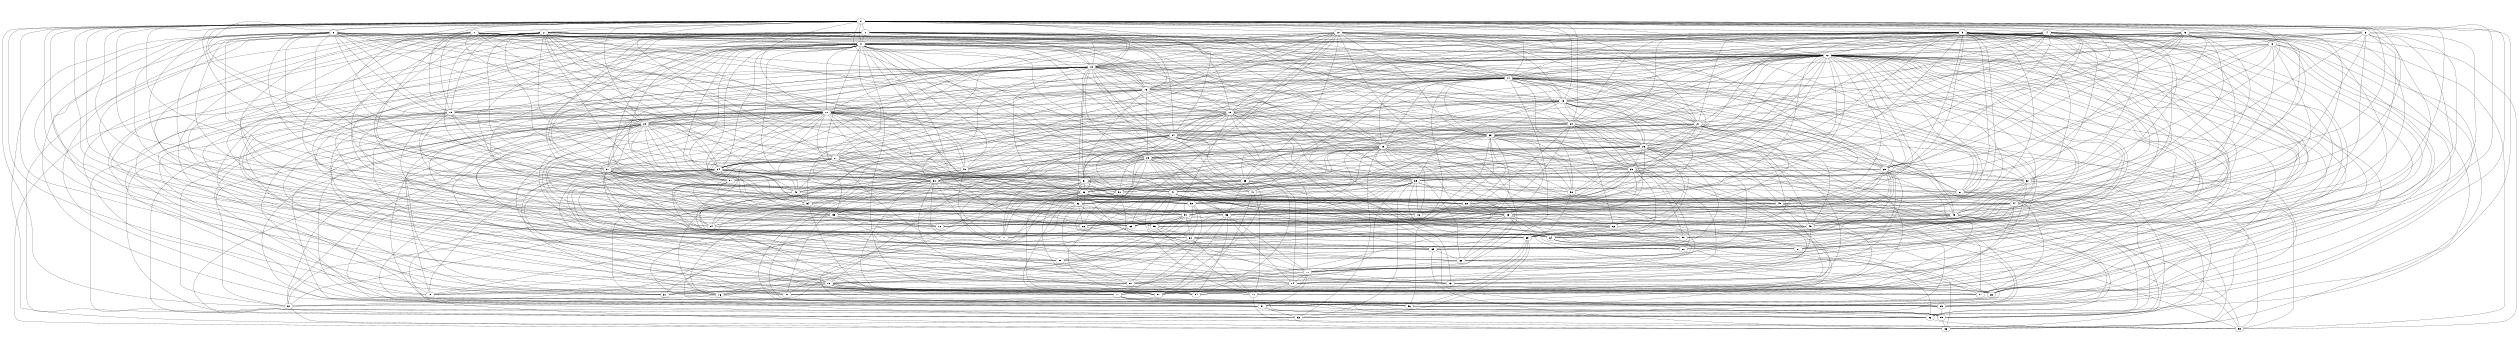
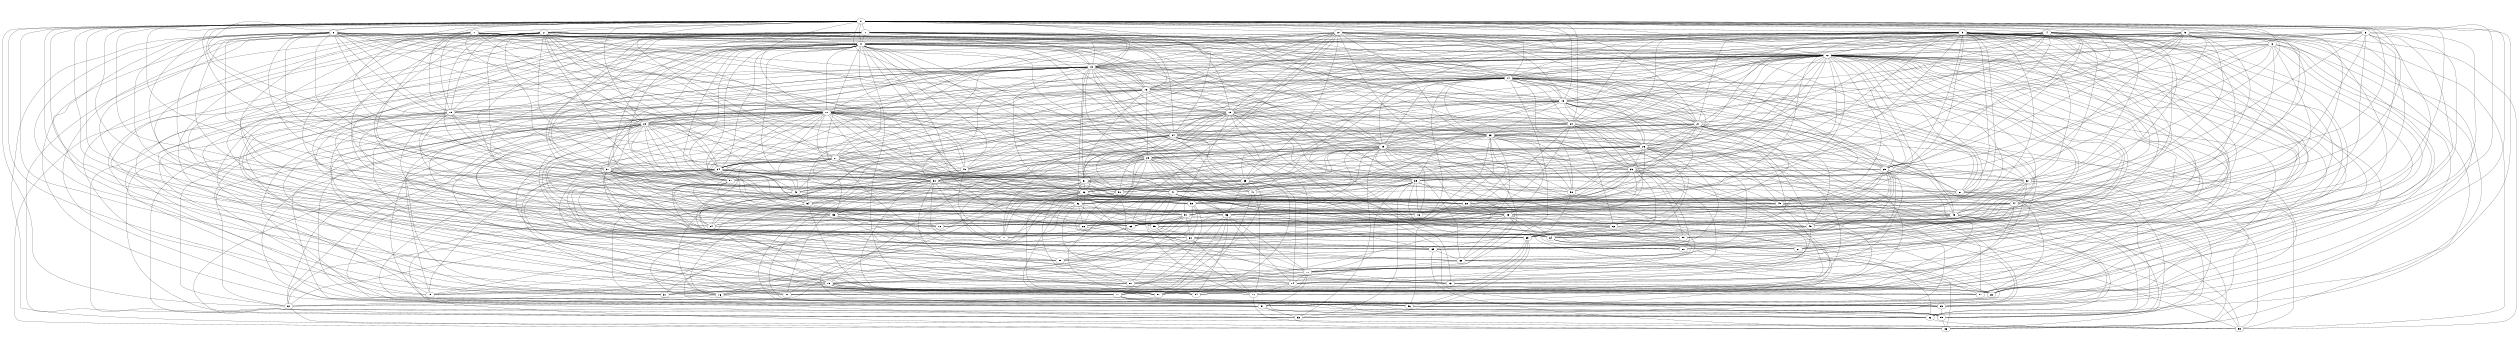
(954, 123) -> (608, 46)
none -> (1643, 229)
none -> (1191, 268)
